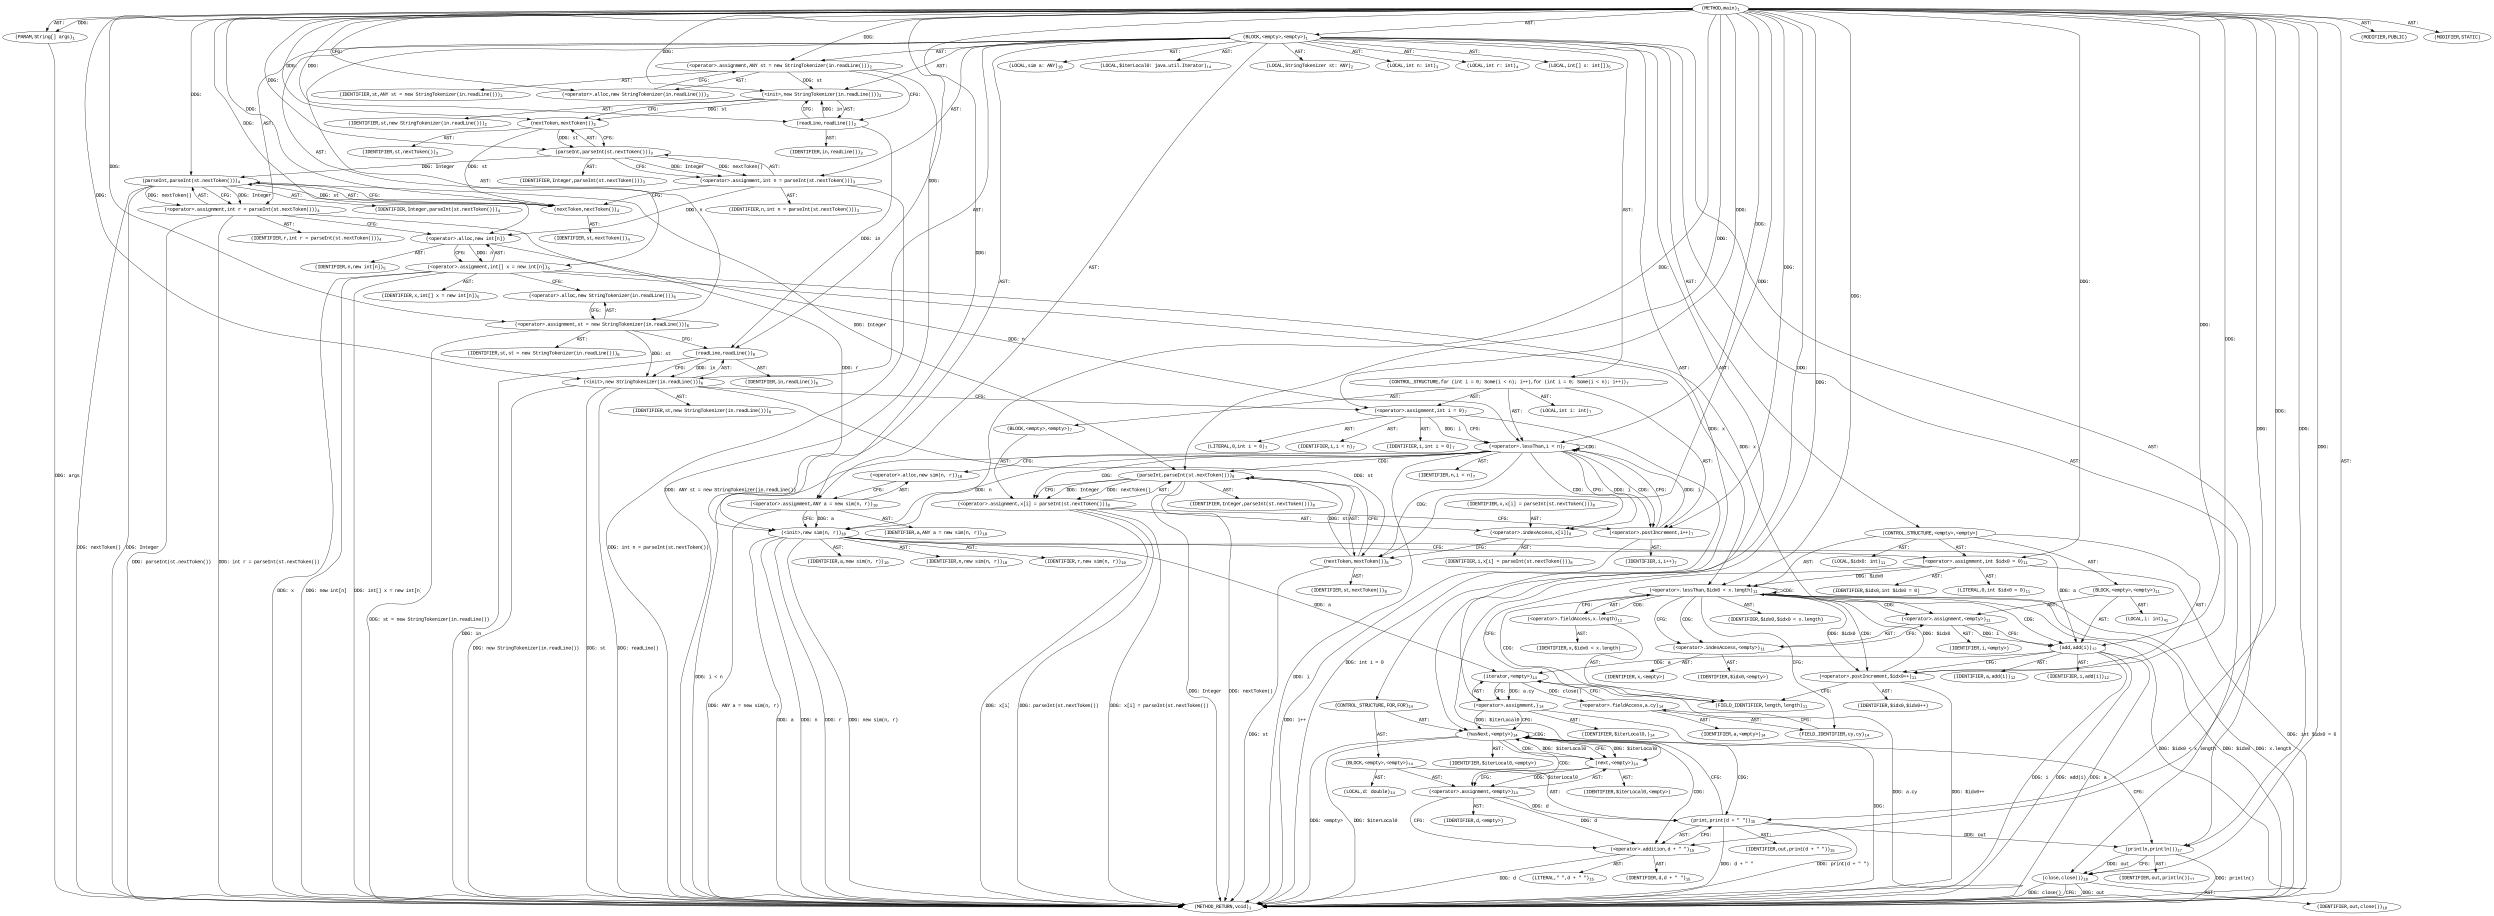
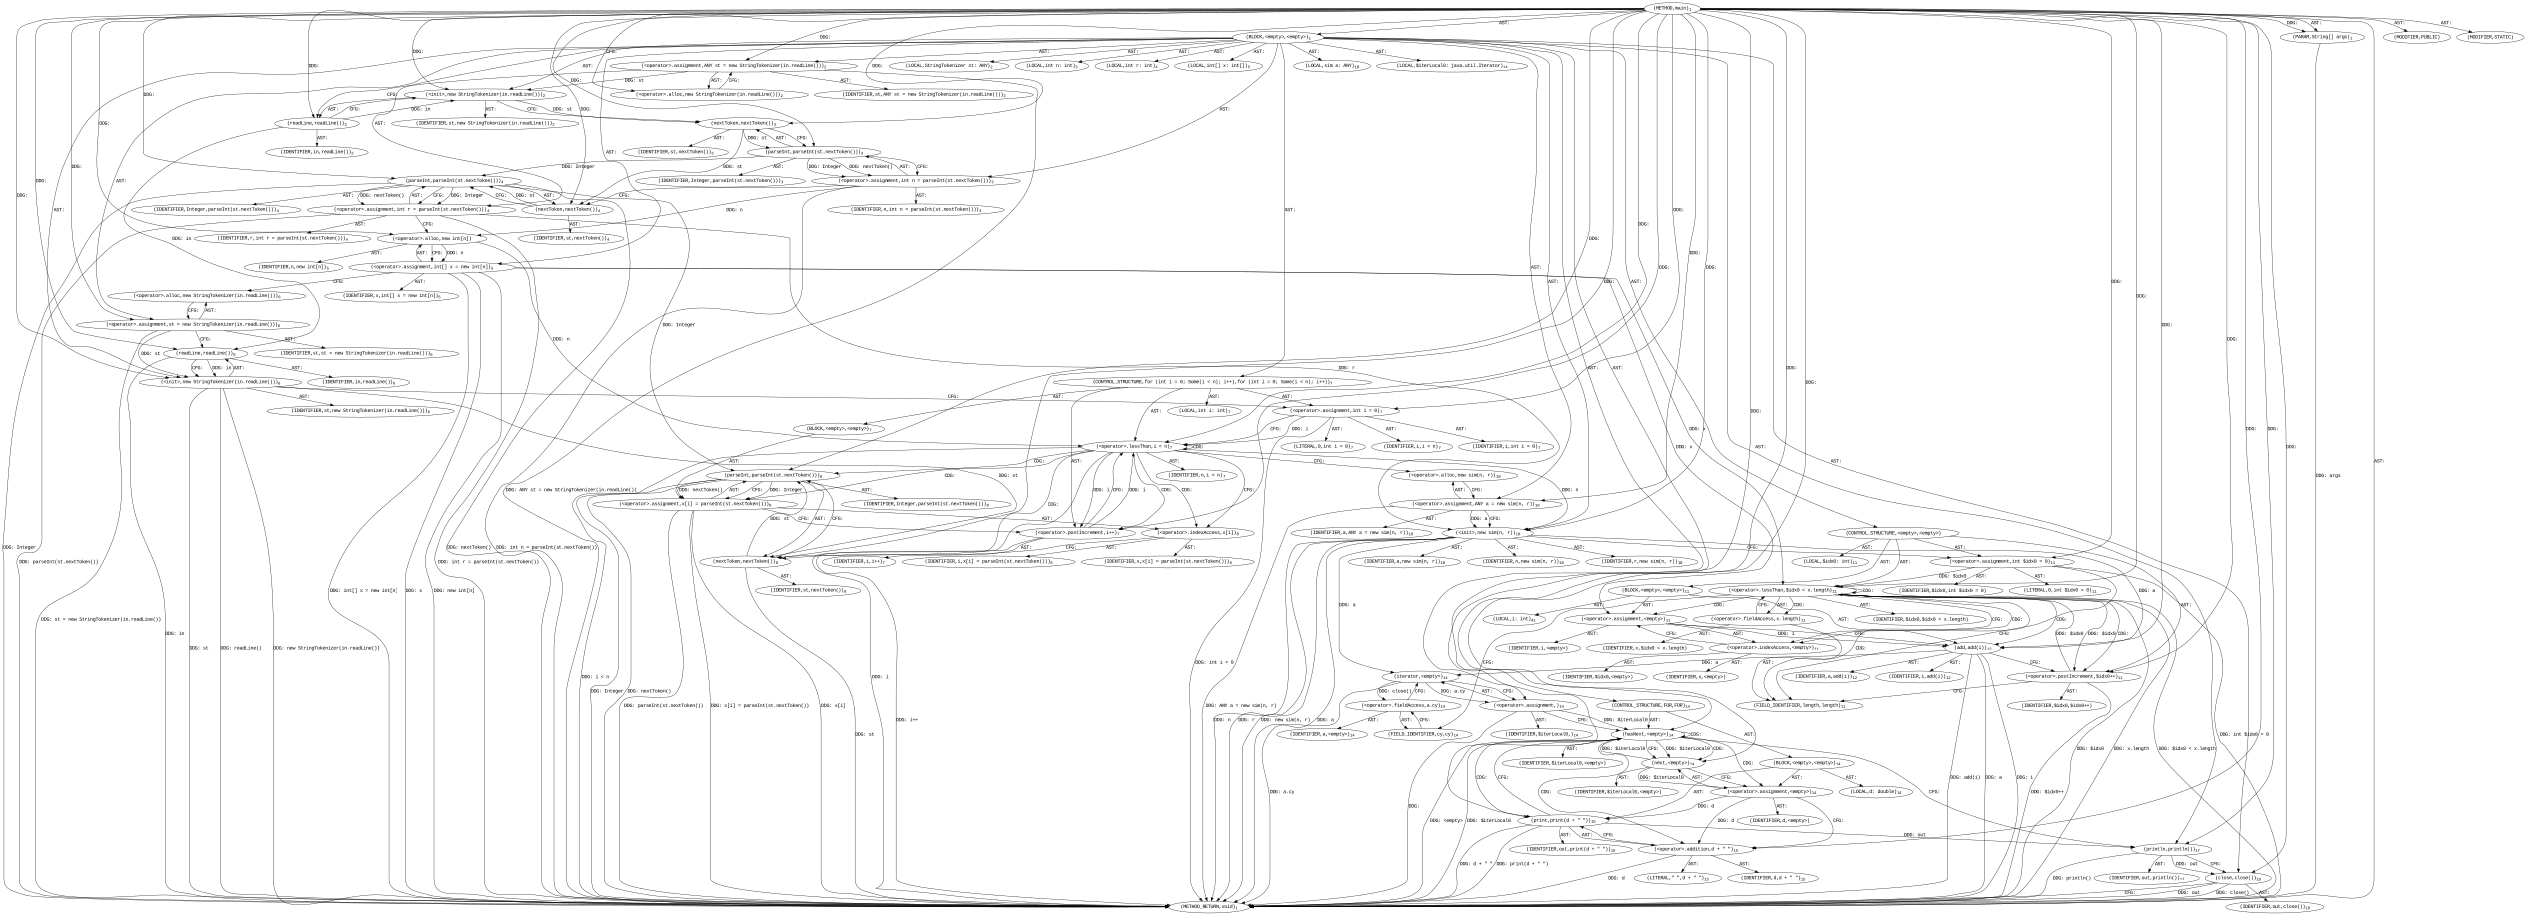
(1531, 517) -> (1184, 546)
